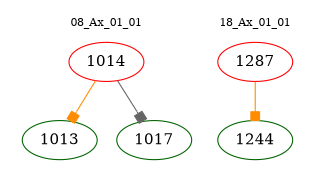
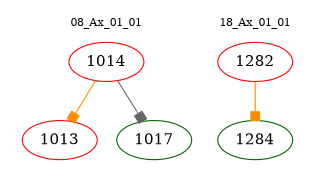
(255, 62) -> (255, 62)
(60, 140) -> (60, 140)
(255, 140) -> (255, 140)
